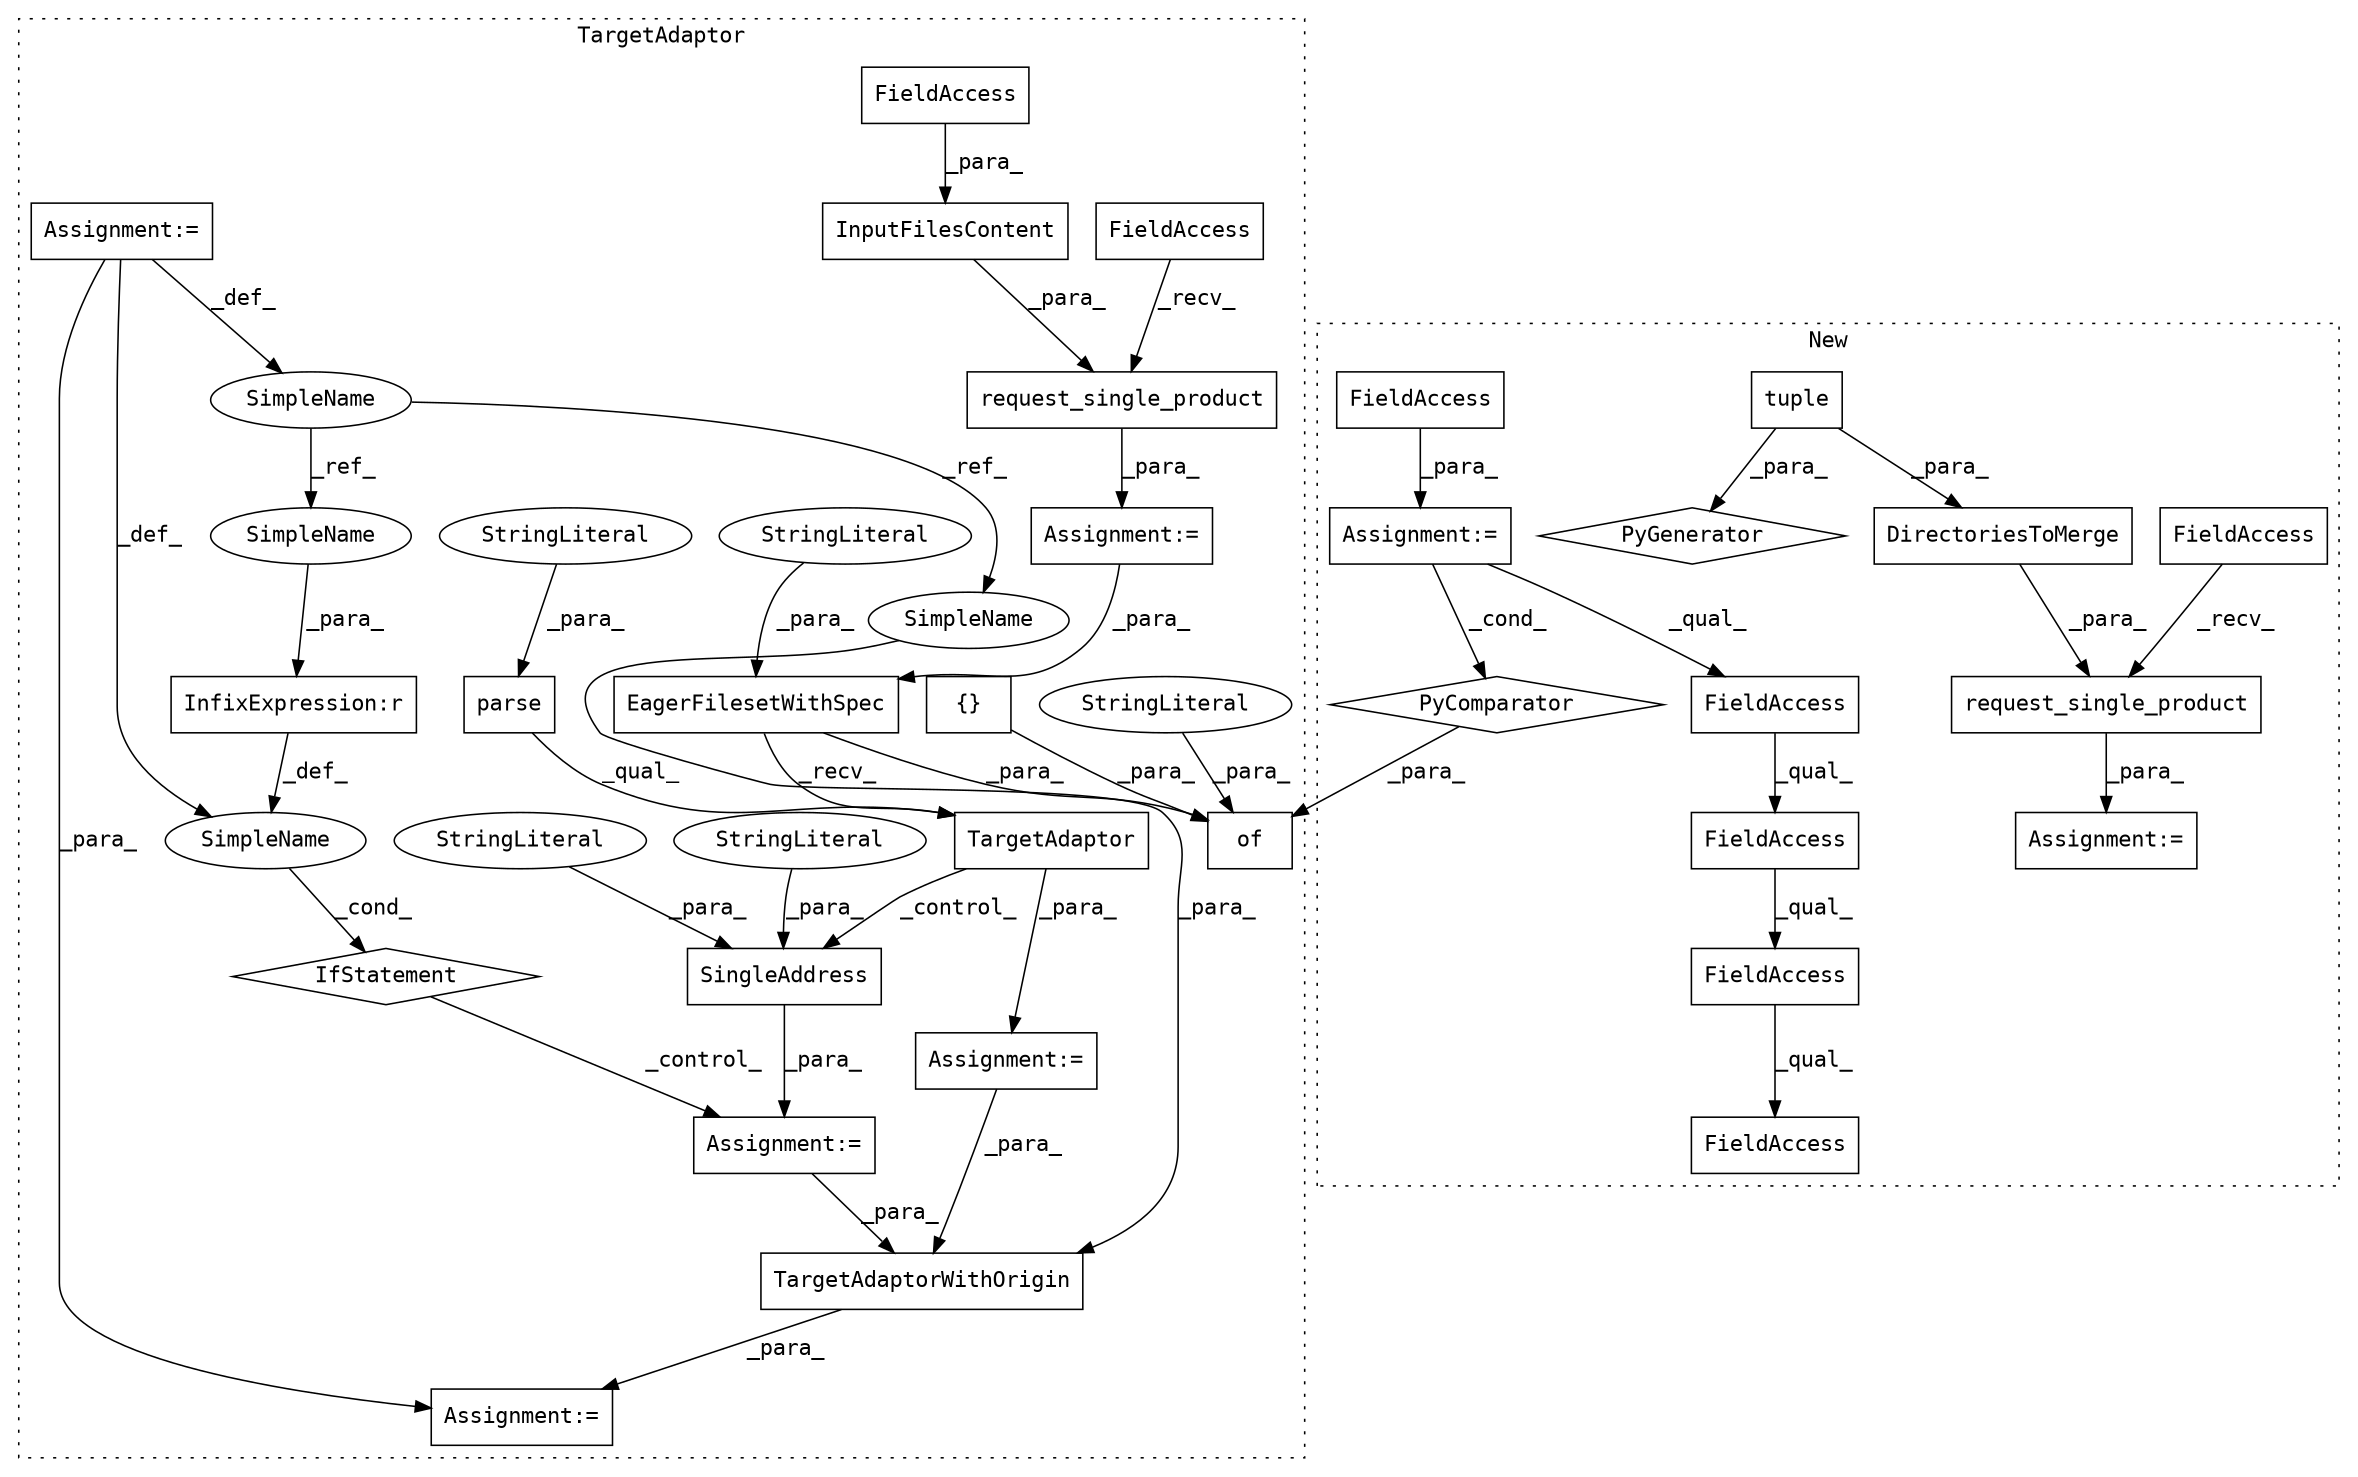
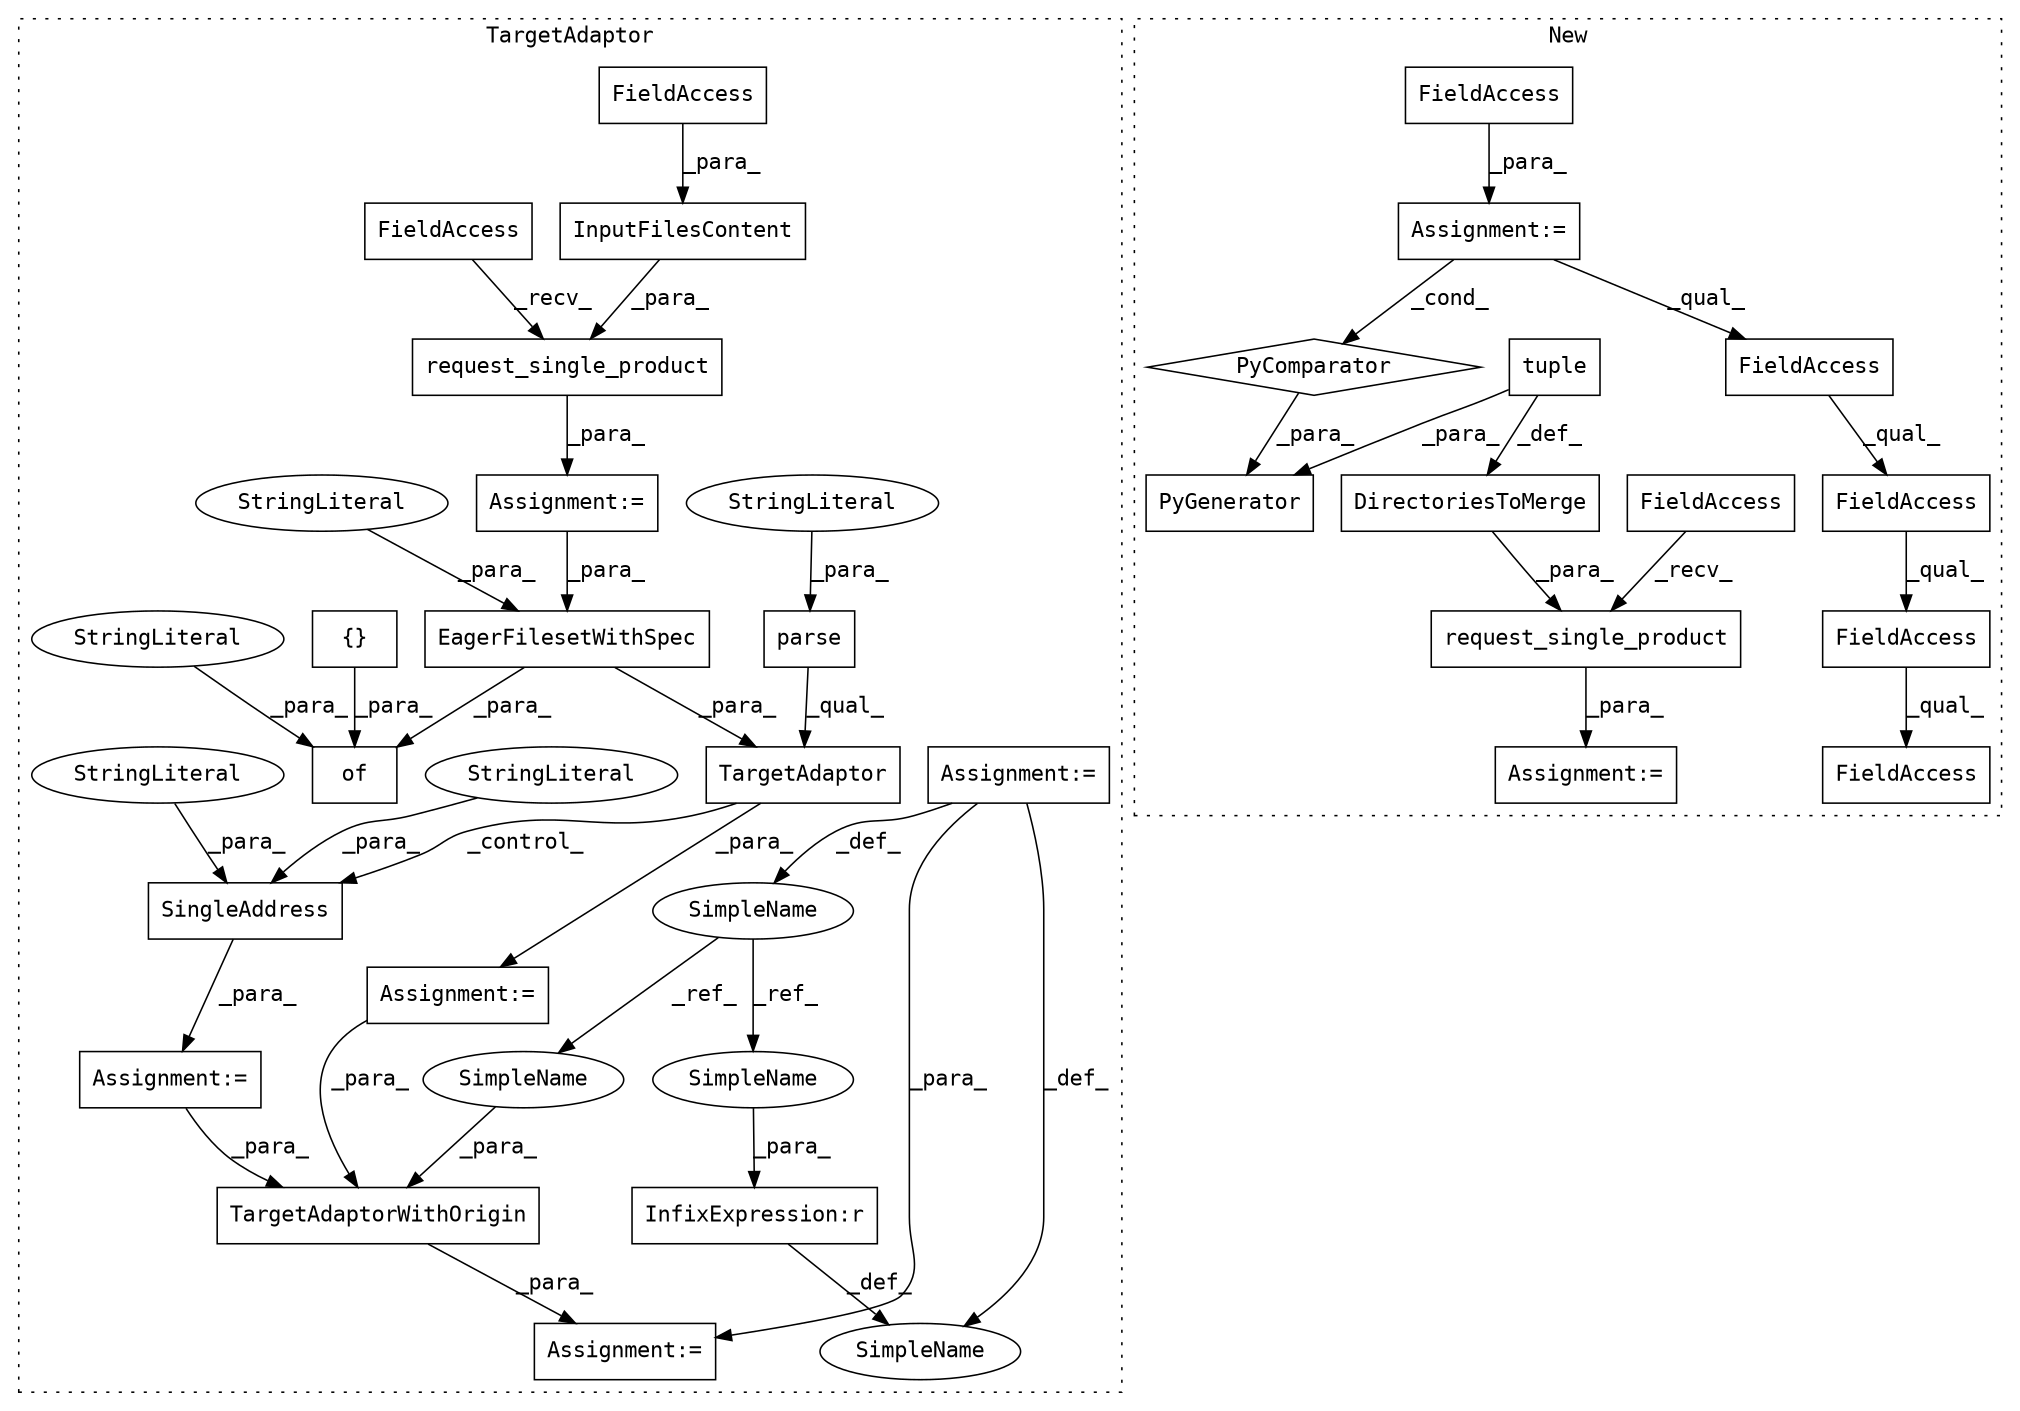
(1950, 468) -> (1550, 435)
(1692, 536) -> (1230, 503)
(1382, 768) -> (1277, 427)
(838, 773) -> (738, 707)
(386, 977) -> none
